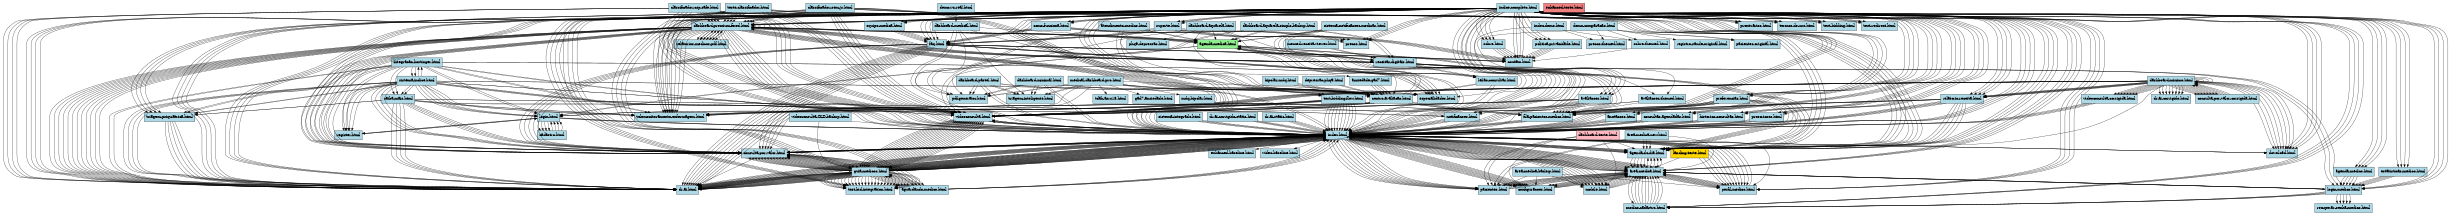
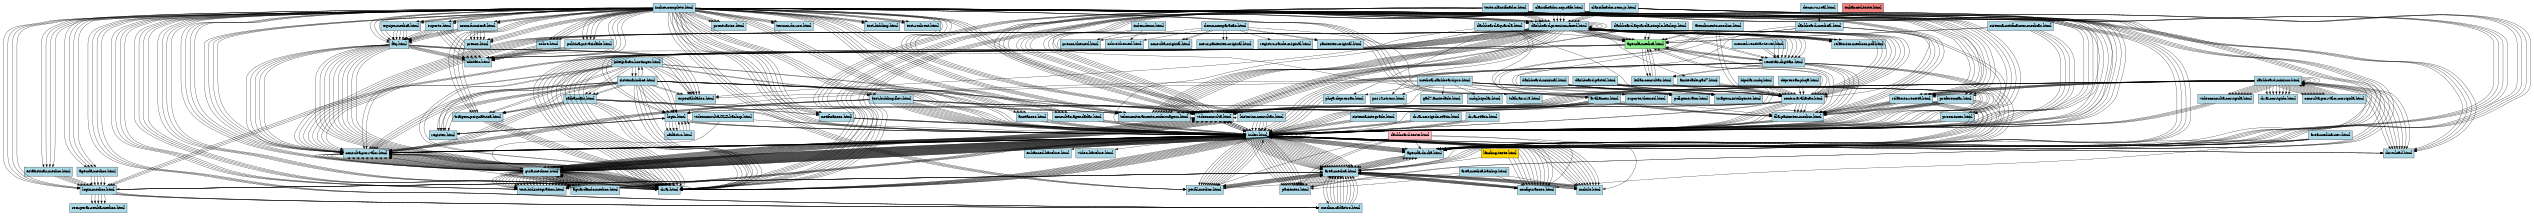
none -> (1170, 44)
none -> (1225, 44)
none -> (1394, 90)
none -> (1388, 99)
(1662, 99) -> (1646, 99)
none -> (1934, 166)
